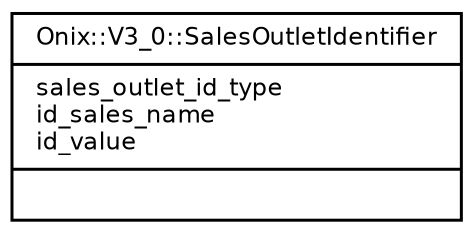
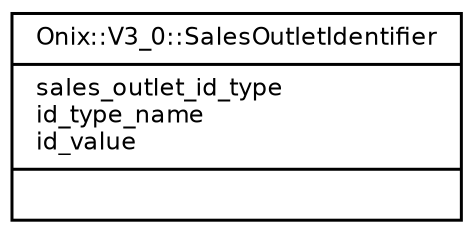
(127, 115) -> (121, 115)
